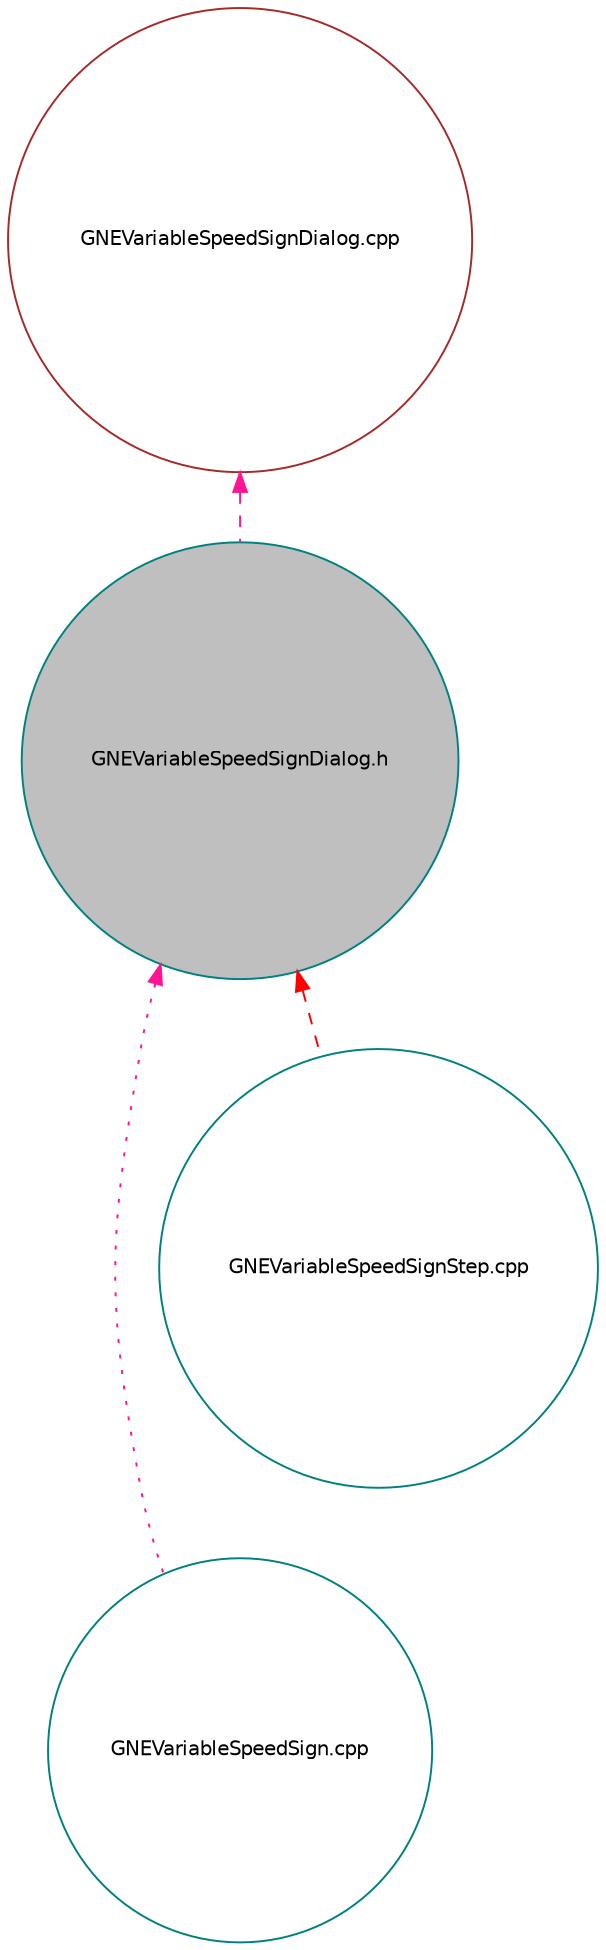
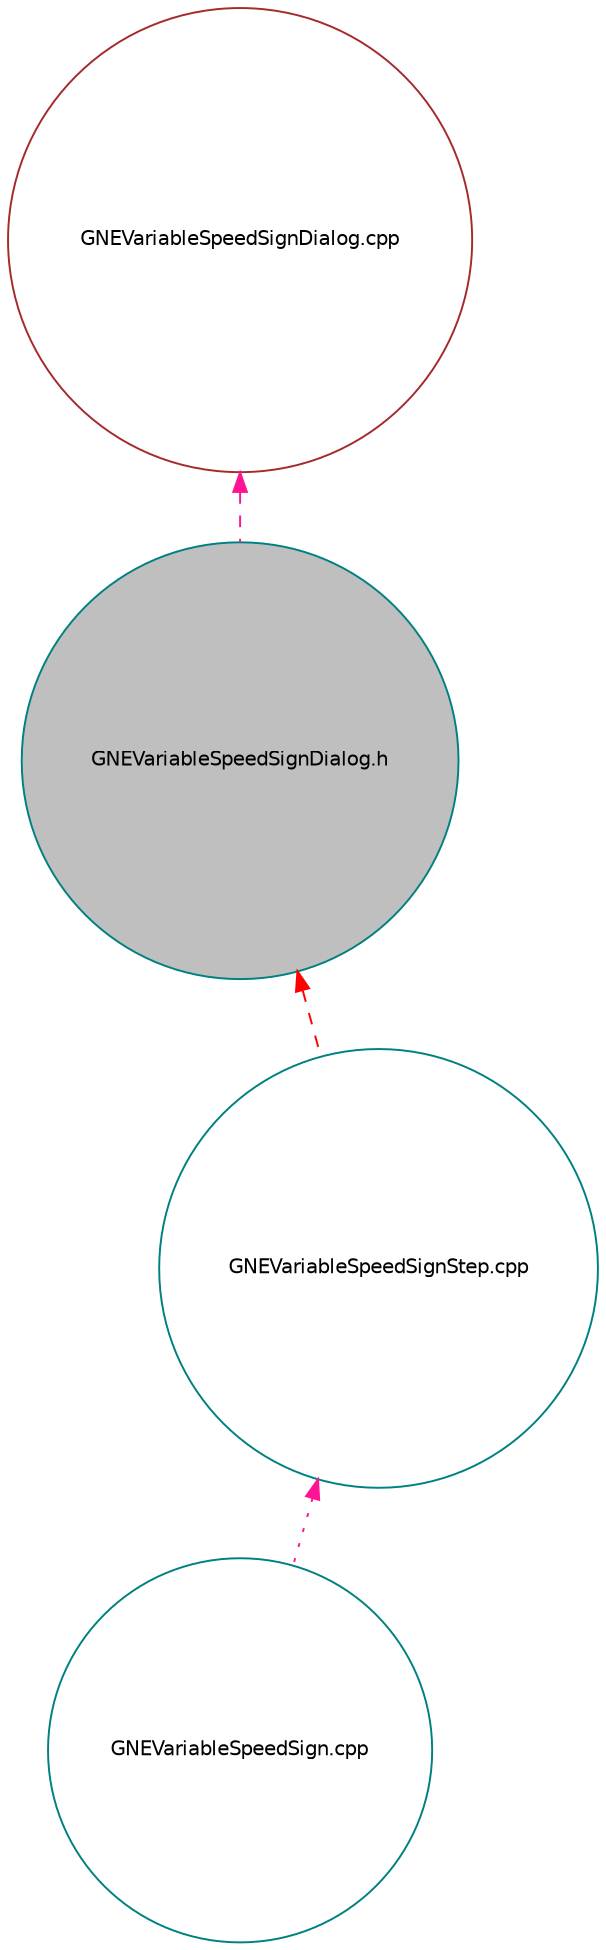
(116, 1279) -> (303, 1532)
